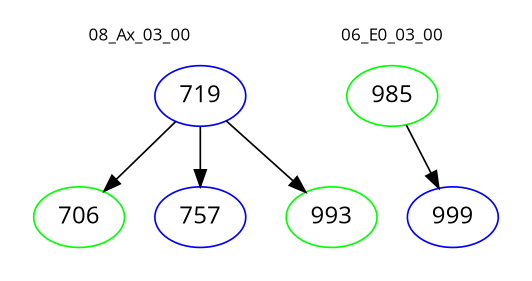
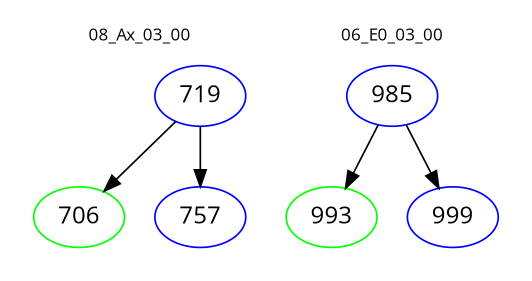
(392, 96) -> (392, 96)
(248, 140) -> (366, 149)
